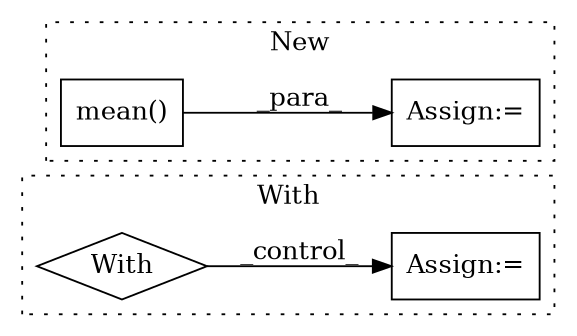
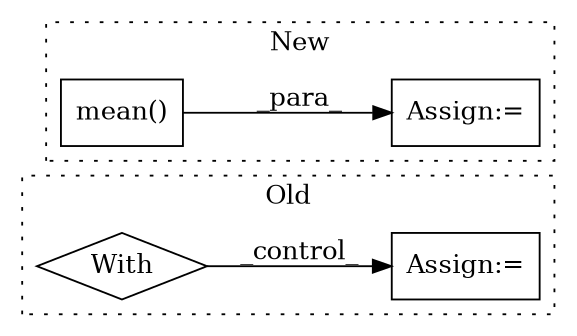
(288, 197) -> (288, 197)
